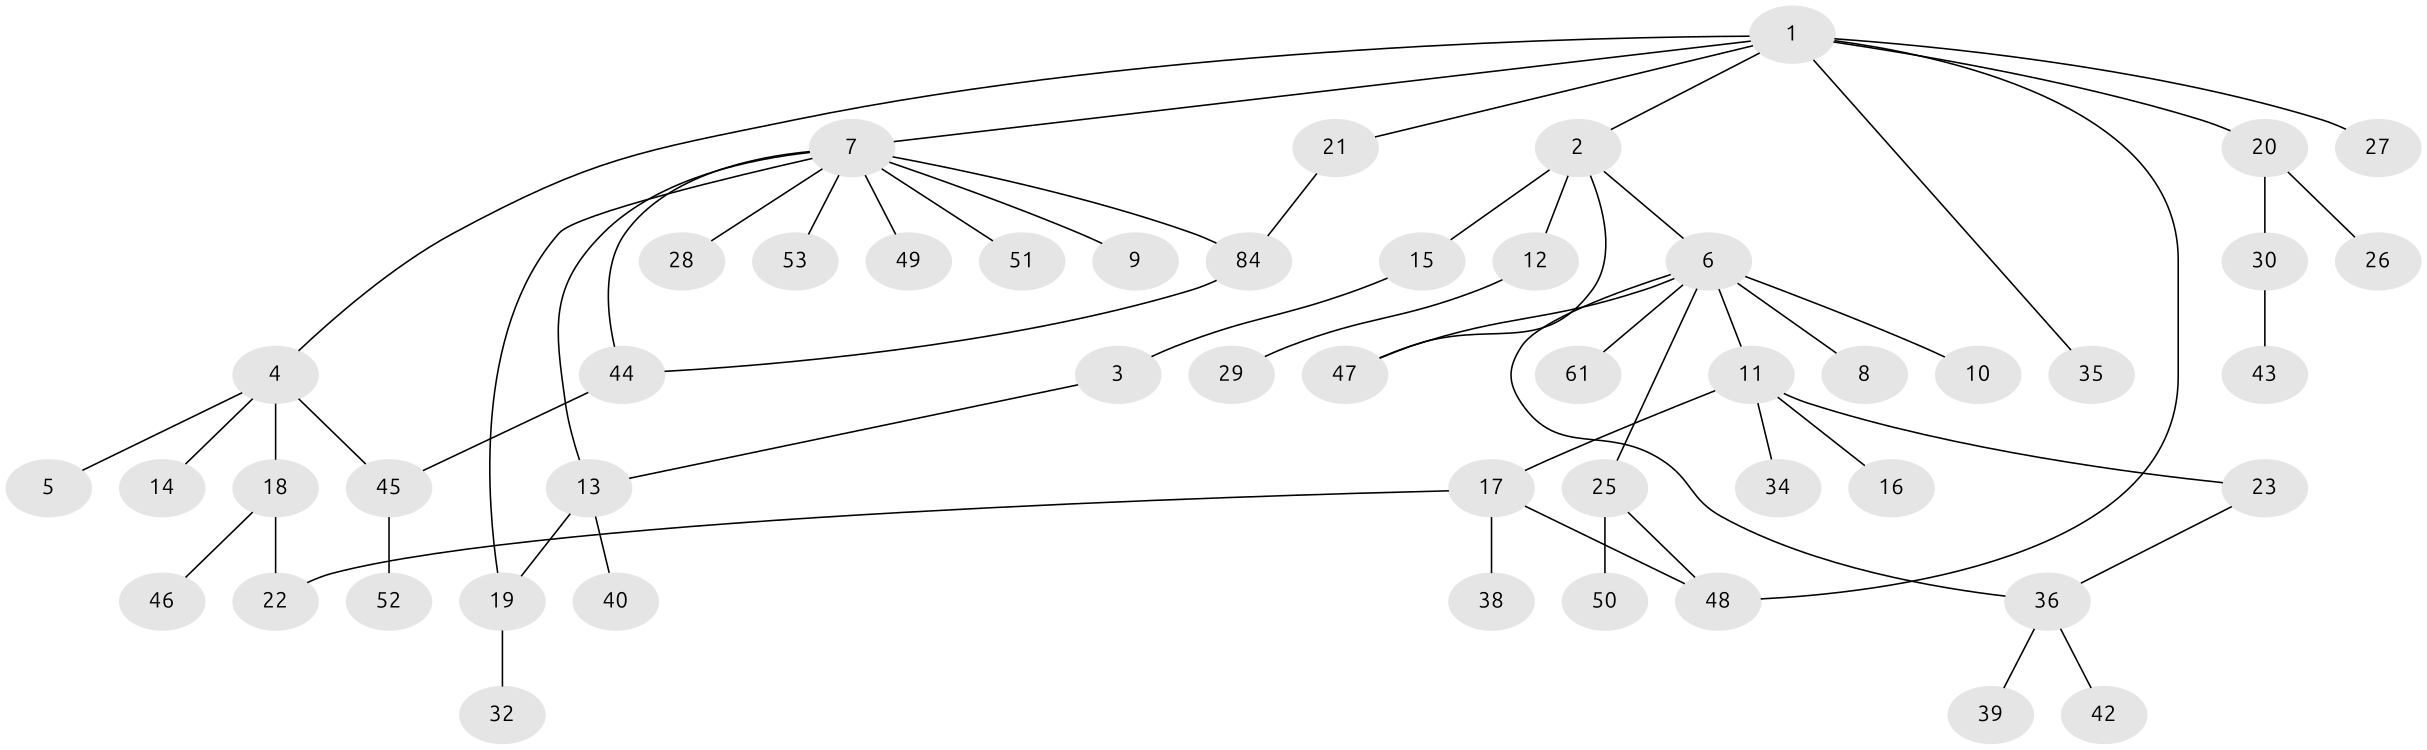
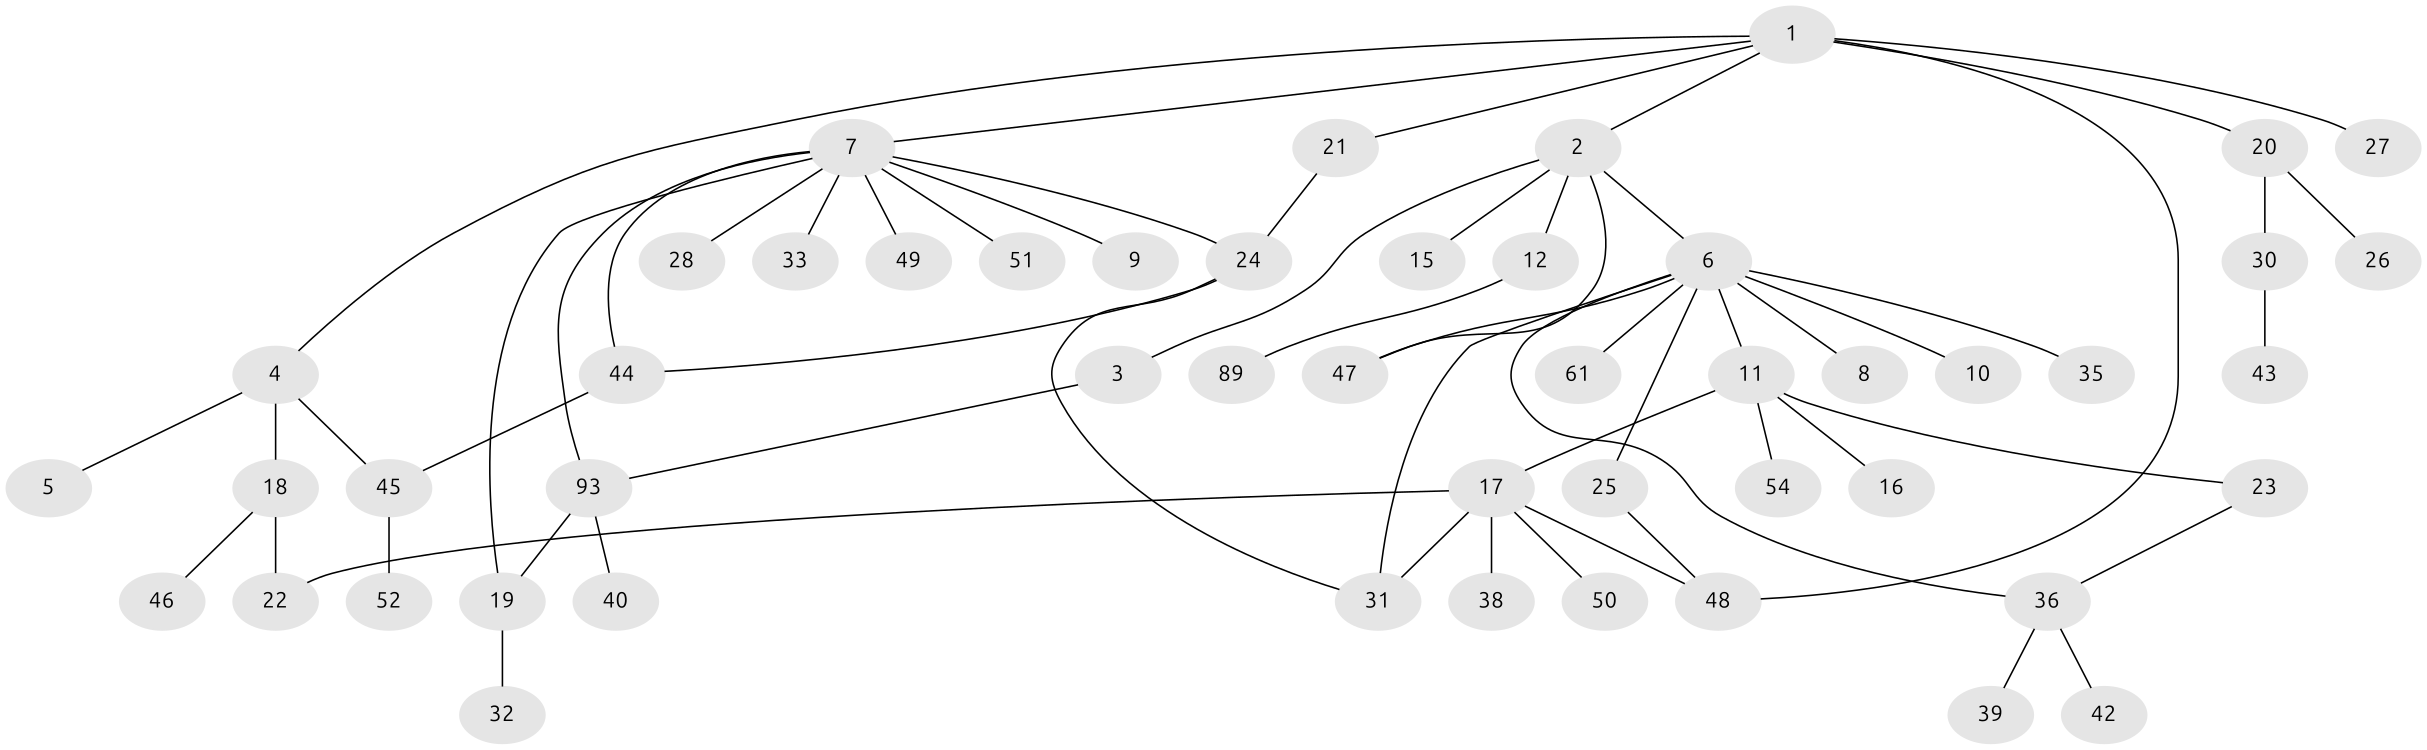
(1942, 205) -> (1906, 307)
(795, 261) -> (795, 261)
(1249, 261) -> (1249, 261)
(1269, 317) -> (1342, 253)
(1232, 375) -> (1232, 375)
(162, 488) -> none
(589, 488) -> (589, 488)
(1778, 488) -> (1778, 488)
(1605, 534) -> (1548, 545)
none -> (1378, 602)
